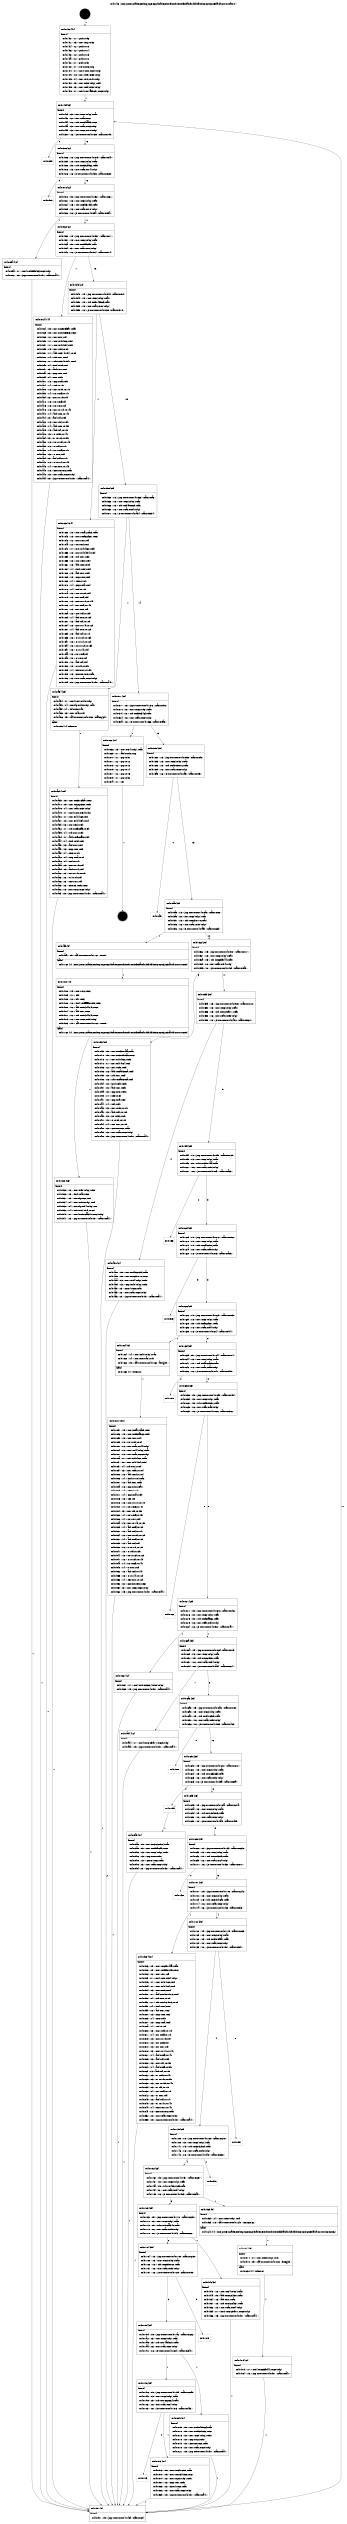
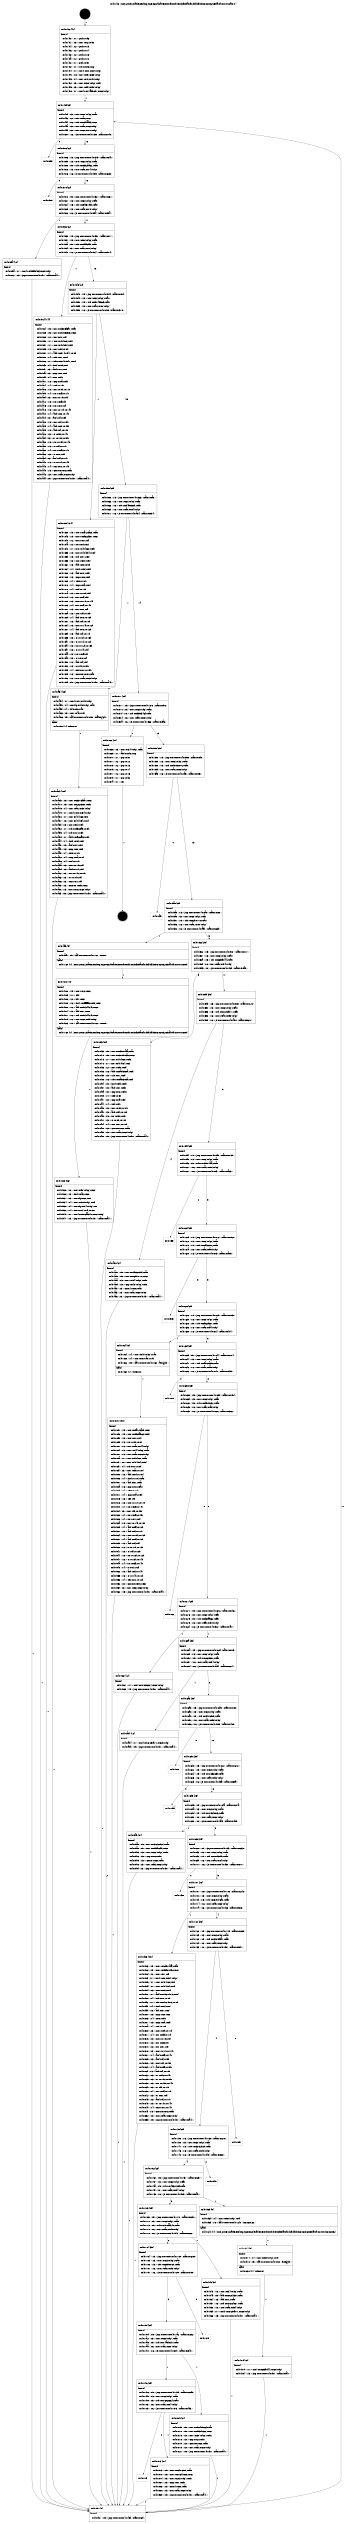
(166, 1821) -> (187, 1828)
